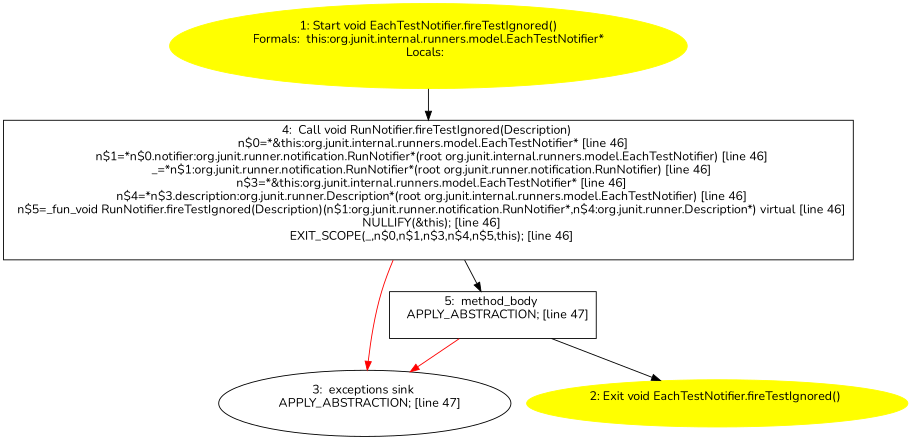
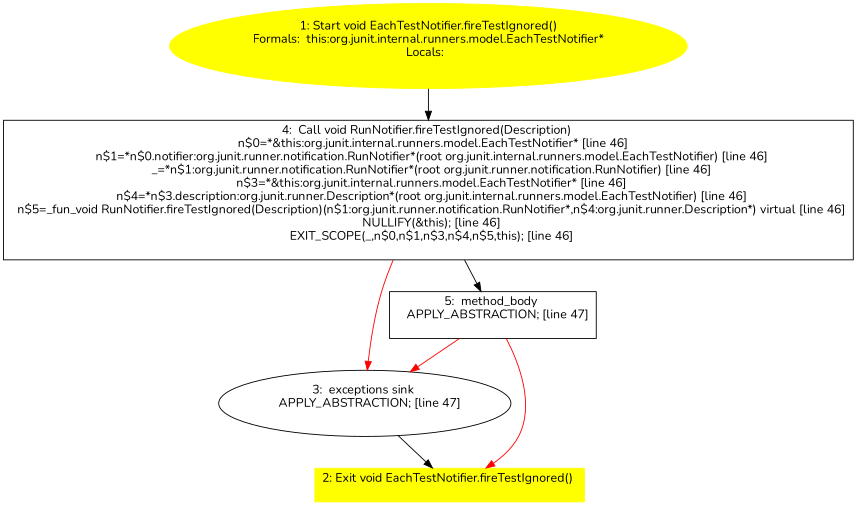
(602, 358) -> (525, 405)
(717, 403) -> (450, 485)
none -> (412, 449)
